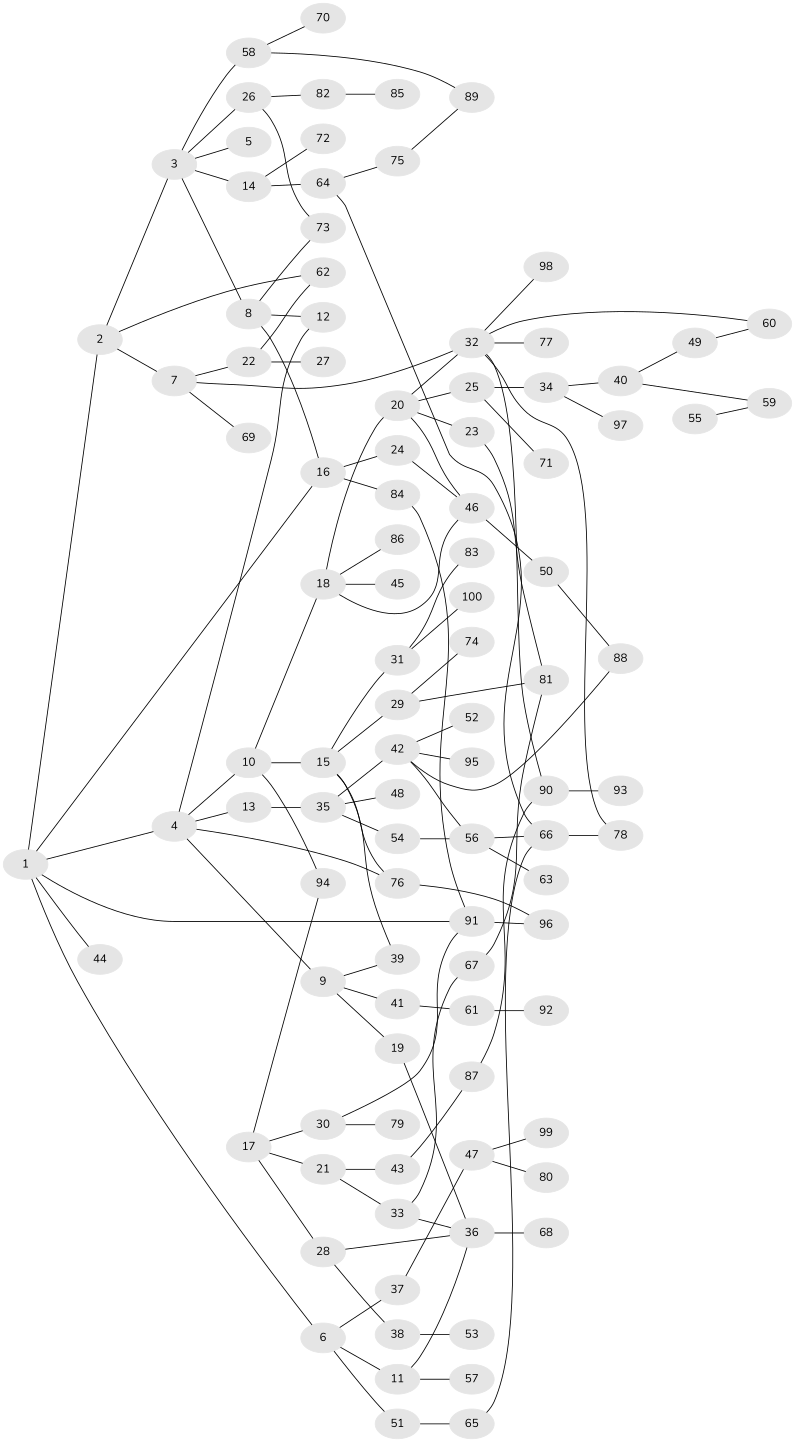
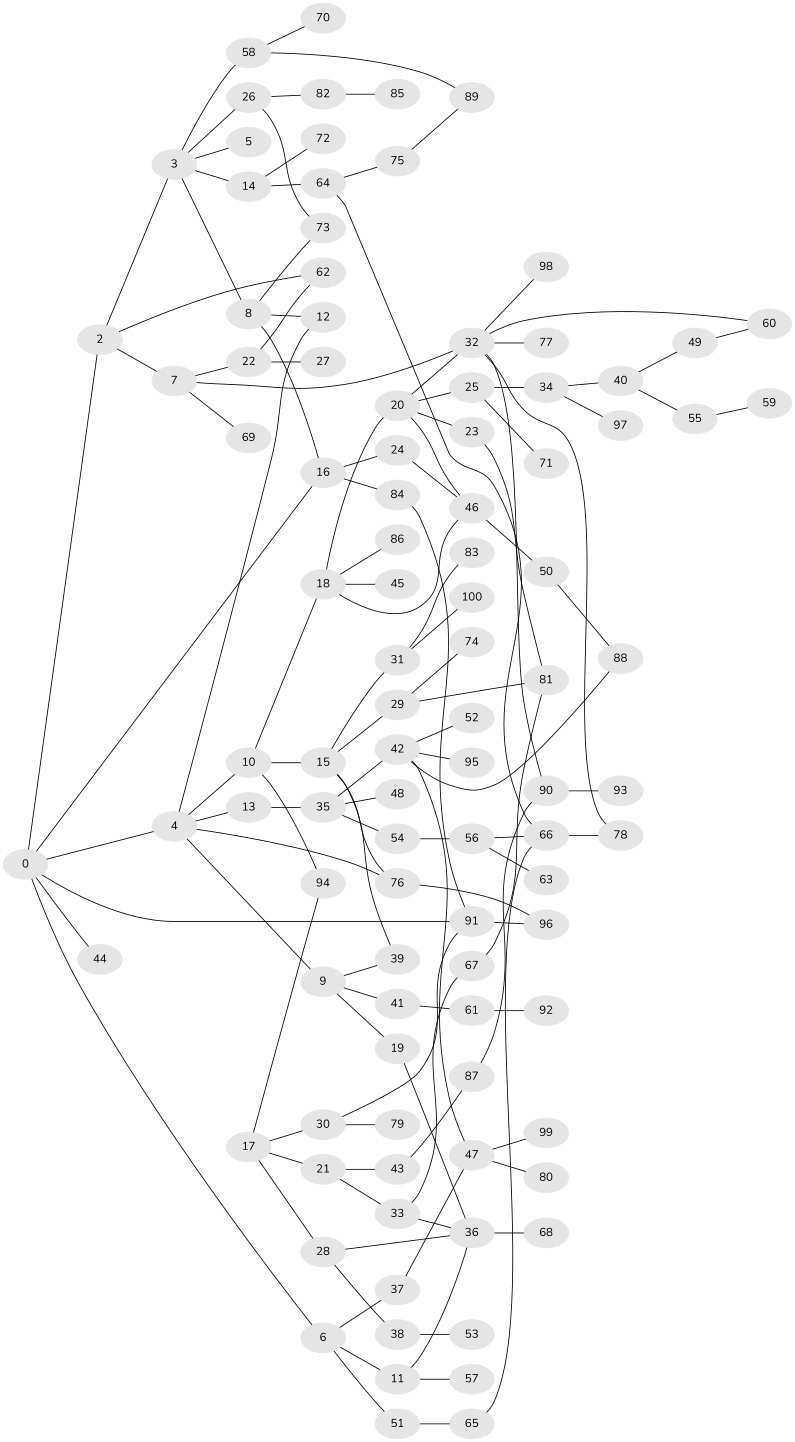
(695, 392) -> (658, 400)
(436, 793) -> (444, 940)
(26, 864) -> (26, 864)
